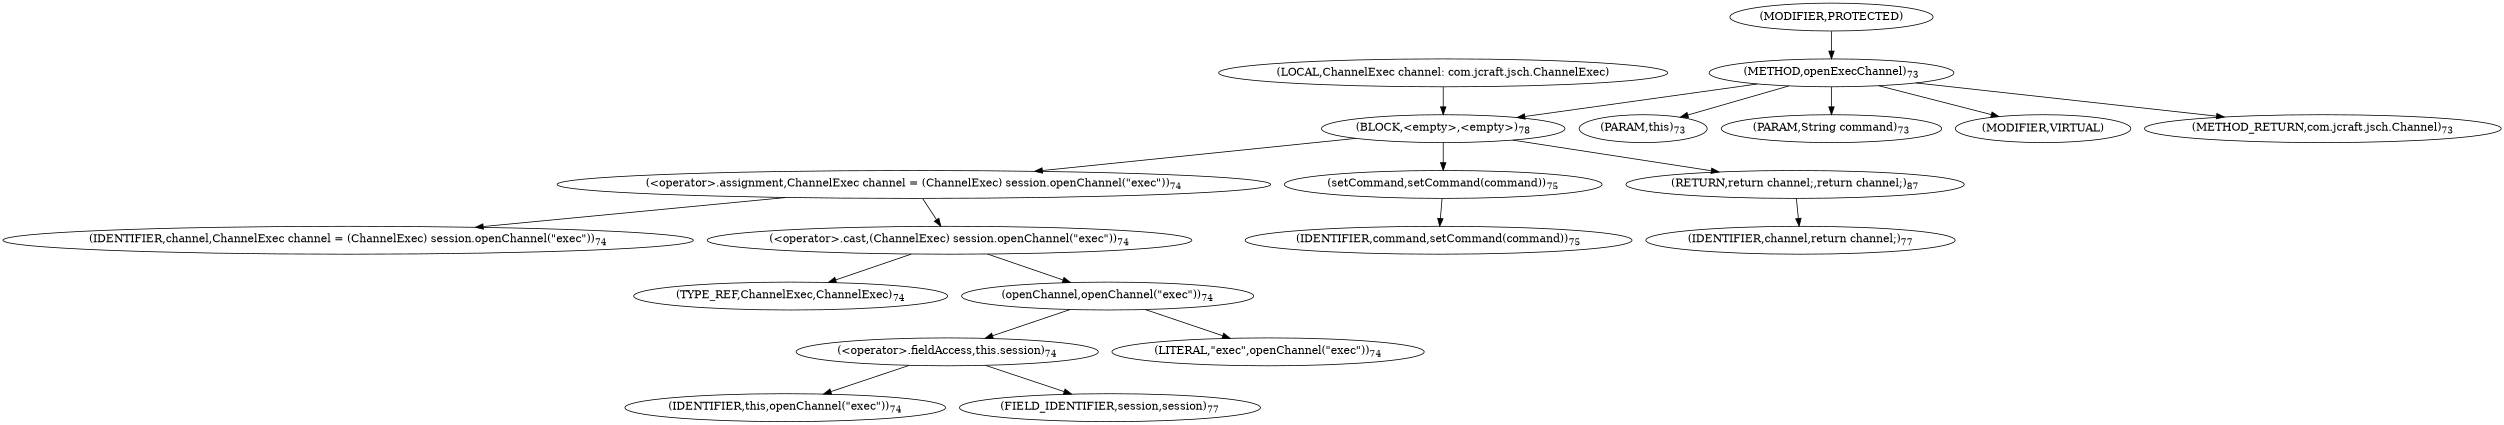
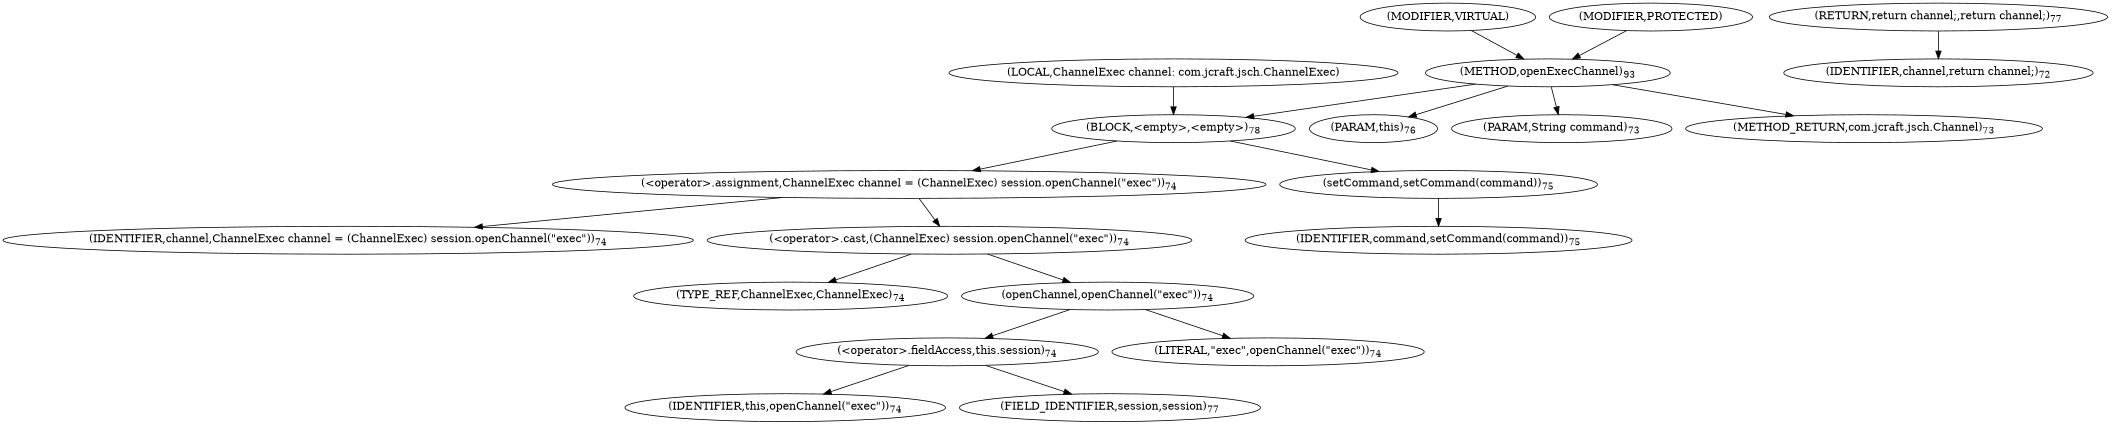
(1913, 72) -> (1630, 72)
(1935, 100) -> (1494, 43)
(1680, 127) -> (1410, 127)
(1612, 155) -> none
(1913, 183) -> (2056, 16)
(1907, 239) -> (2045, 72)
